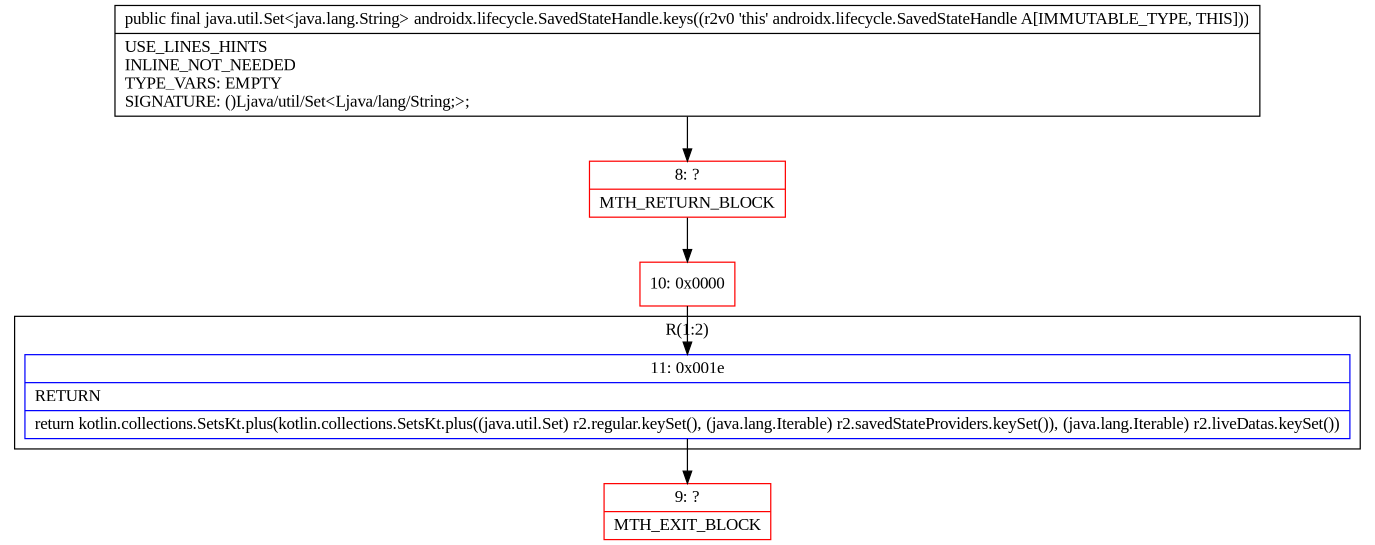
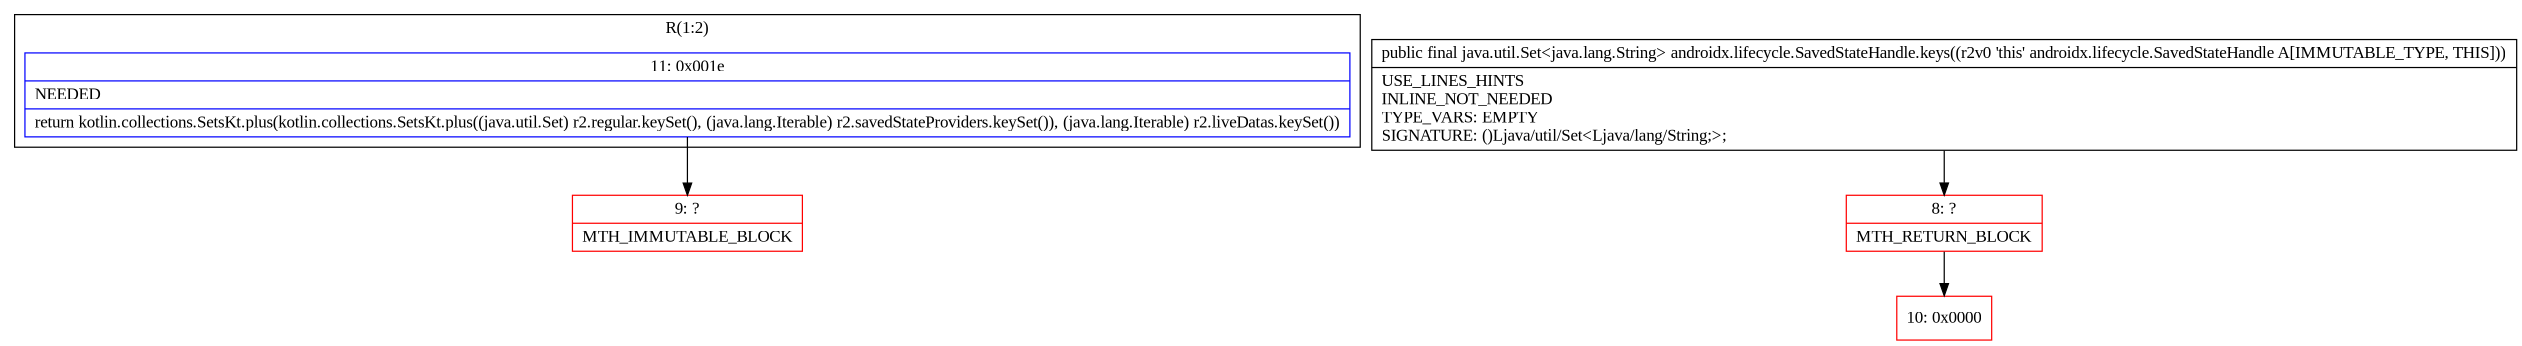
(687, 324) -> none
(68, 396) -> (68, 94)
(687, 525) -> (687, 237)
